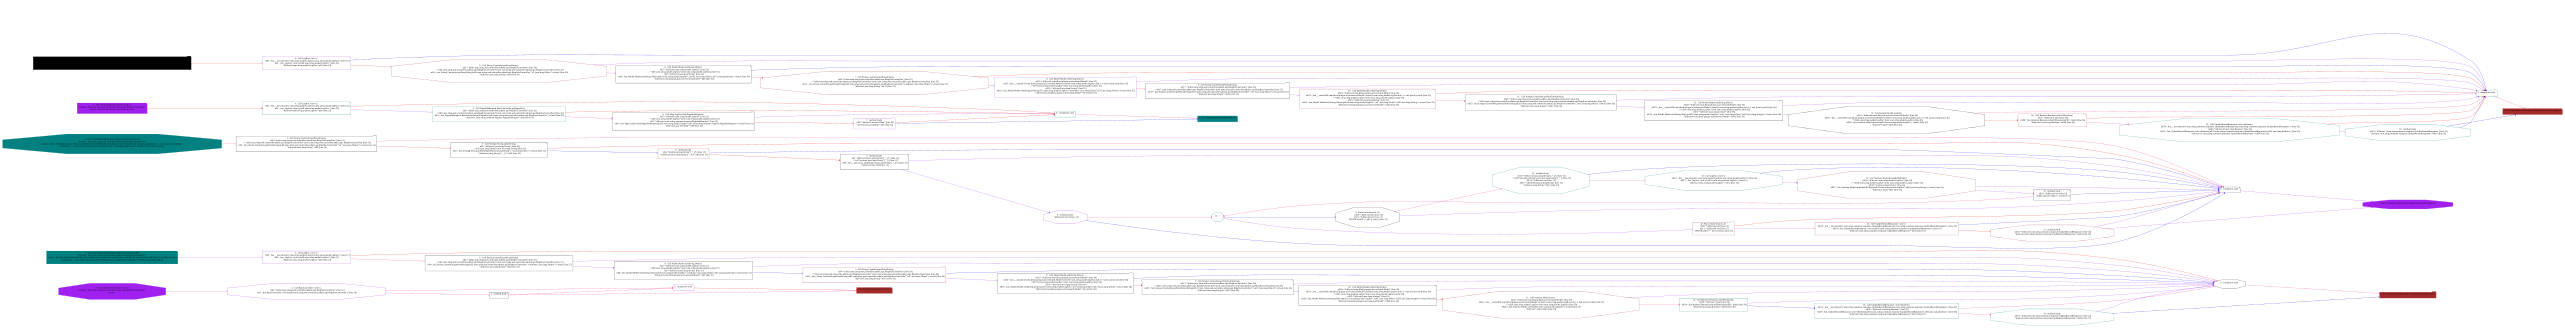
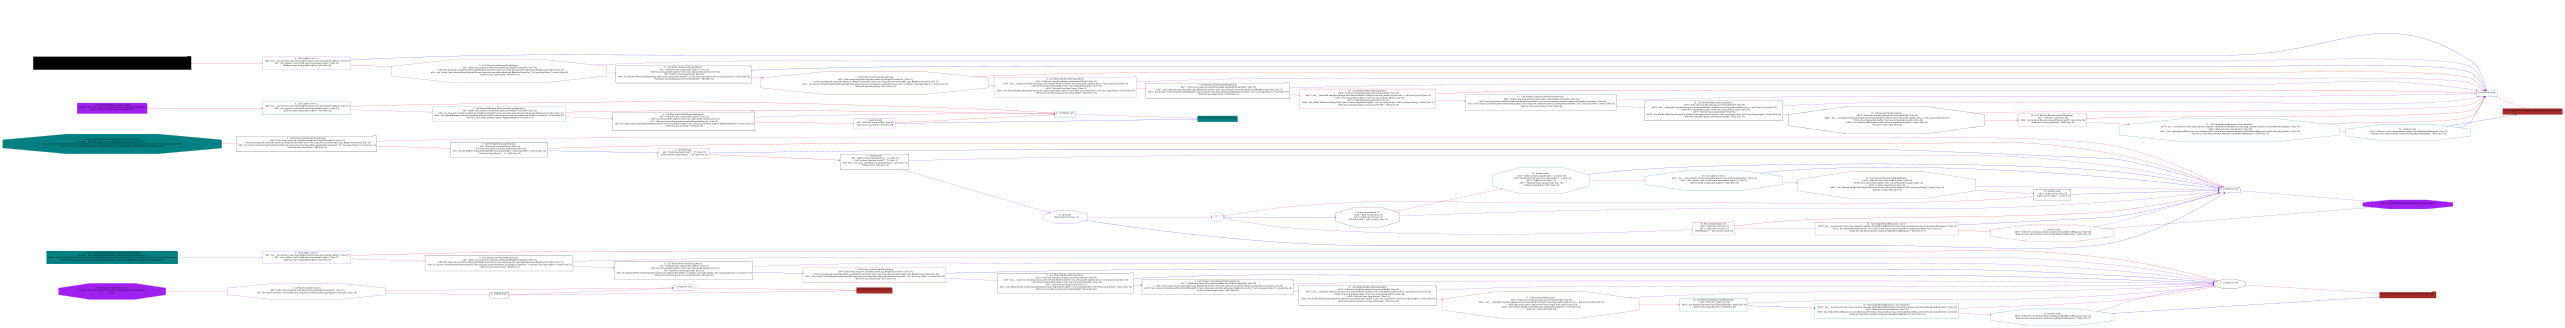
(1065, 217) -> (1065, 217)
